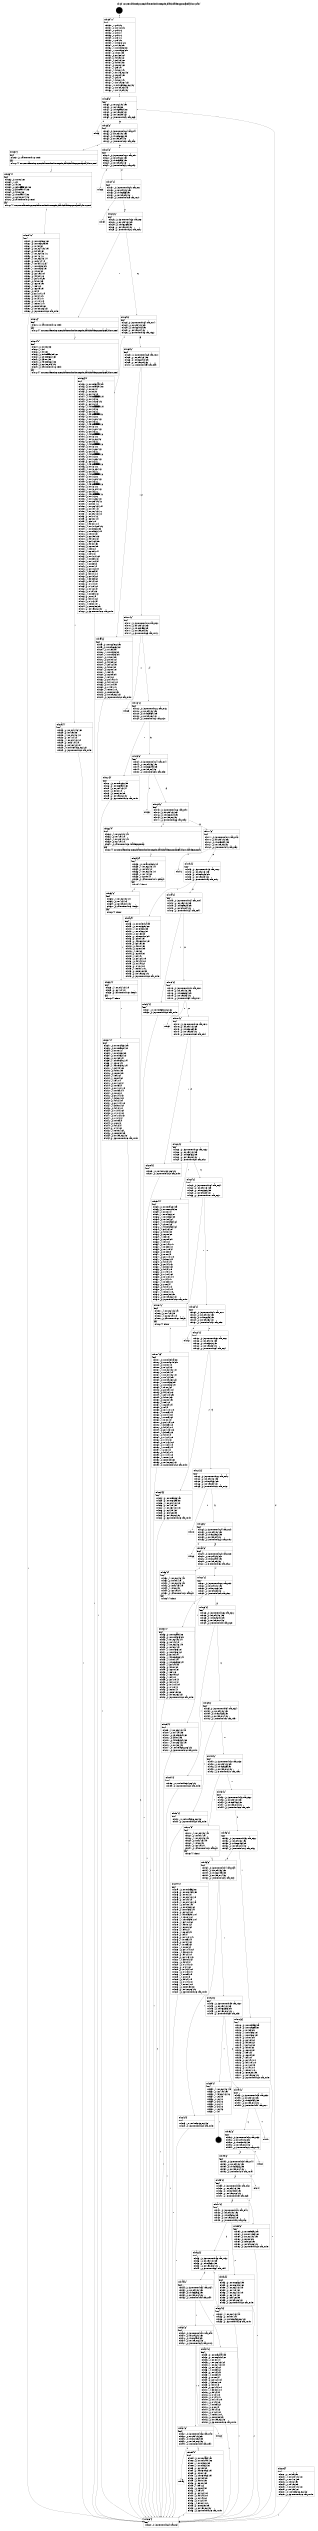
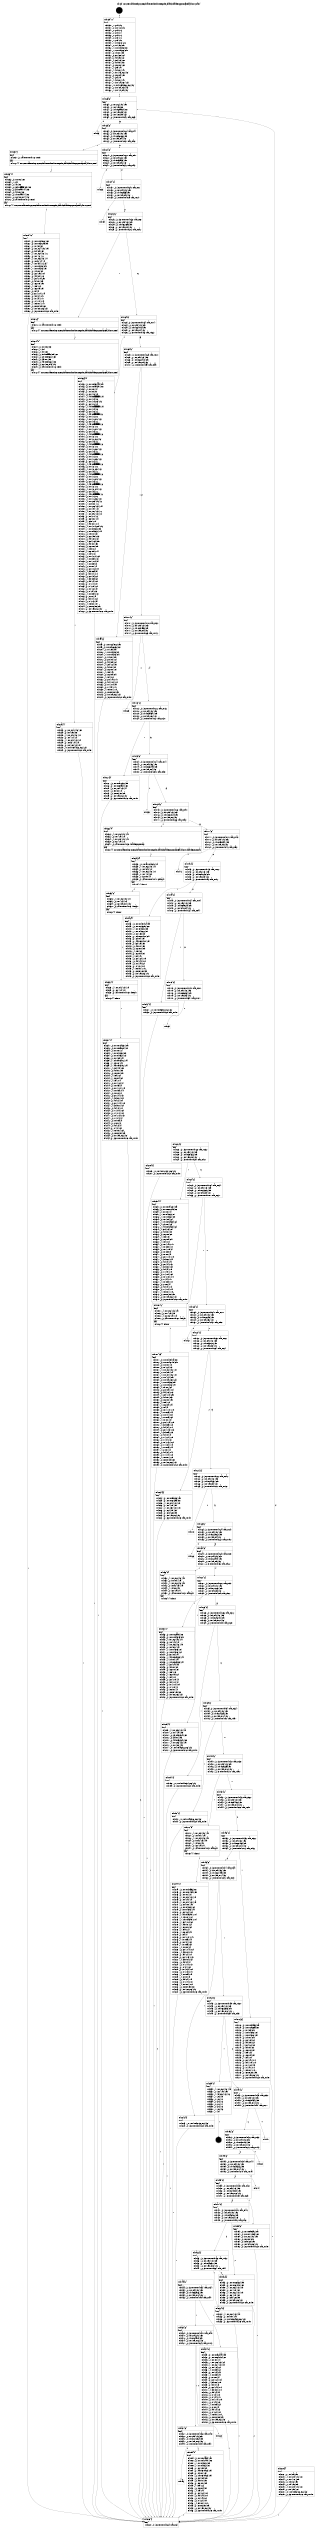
(190, 1027) -> none
(211, 1858) -> (198, 1869)
(203, 2275) -> (221, 2273)
